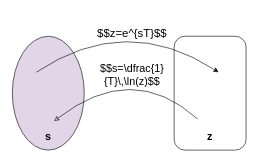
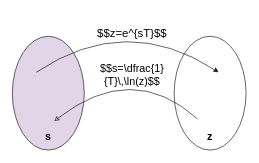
(210, 93) -> (210, 93)
